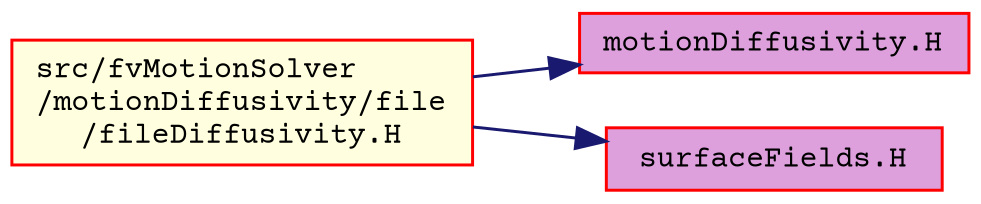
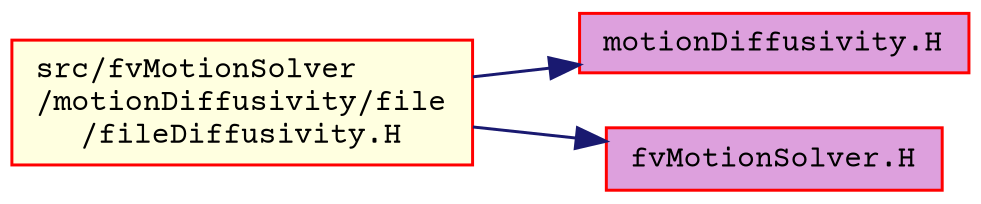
(774, 159) -> (774, 159)
